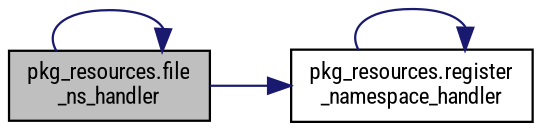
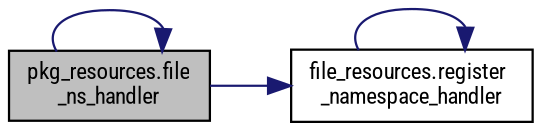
(412, 86) -> (412, 86)
